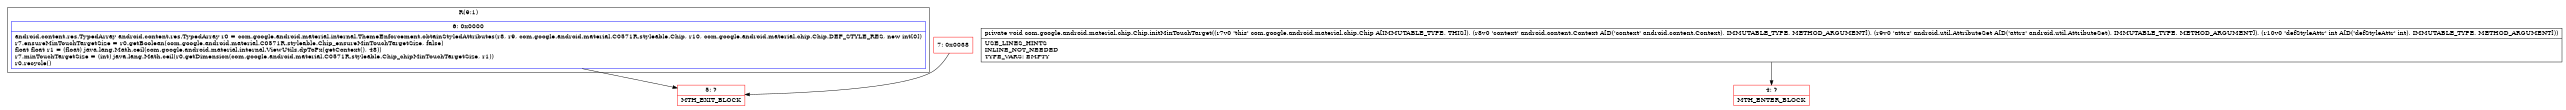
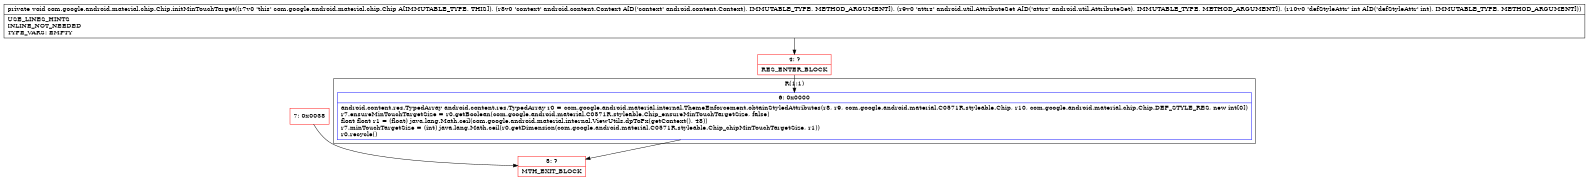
(468, 13) -> (794, 84)
none -> (794, 82)
(1772, 100) -> (794, 70)
